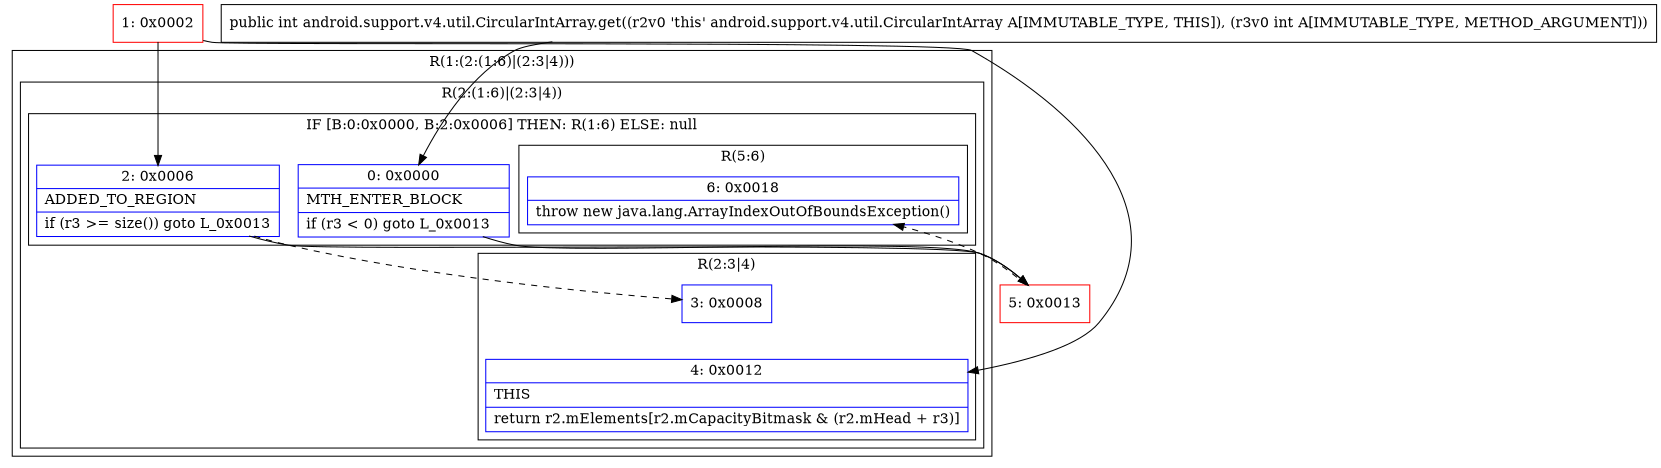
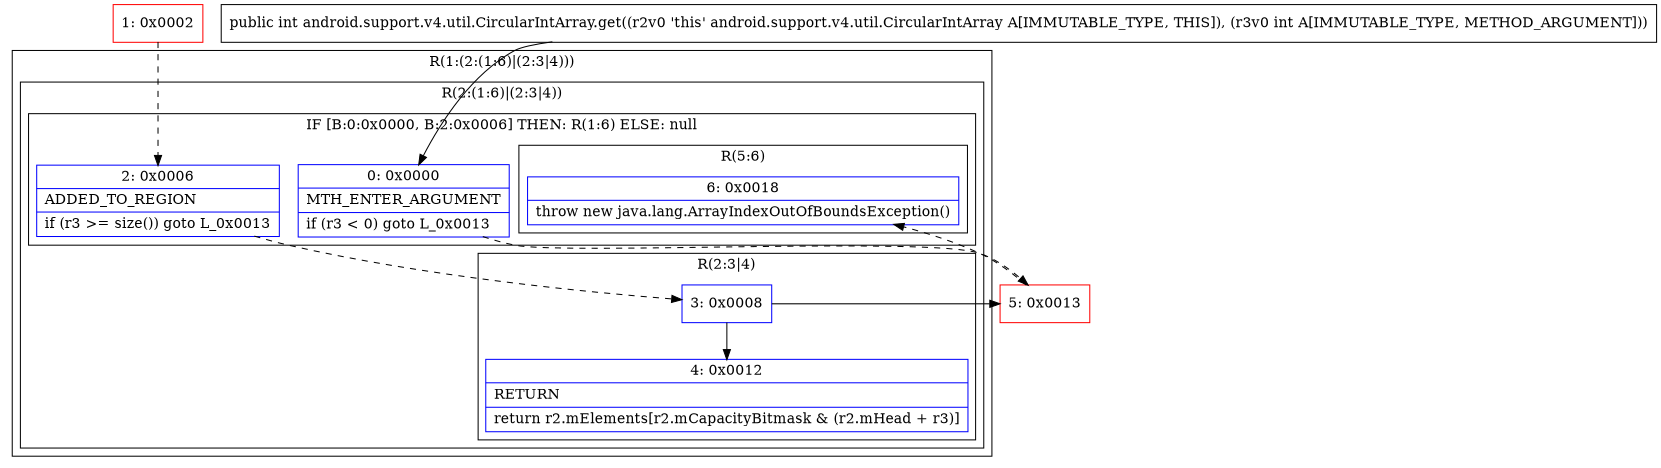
(734, 44) -> (727, 336)
(158, 99) -> (158, 99)
(385, 200) -> (404, 200)
(638, 247) -> (881, 304)
(755, 247) -> (755, 247)
(513, 395) -> (527, 395)
